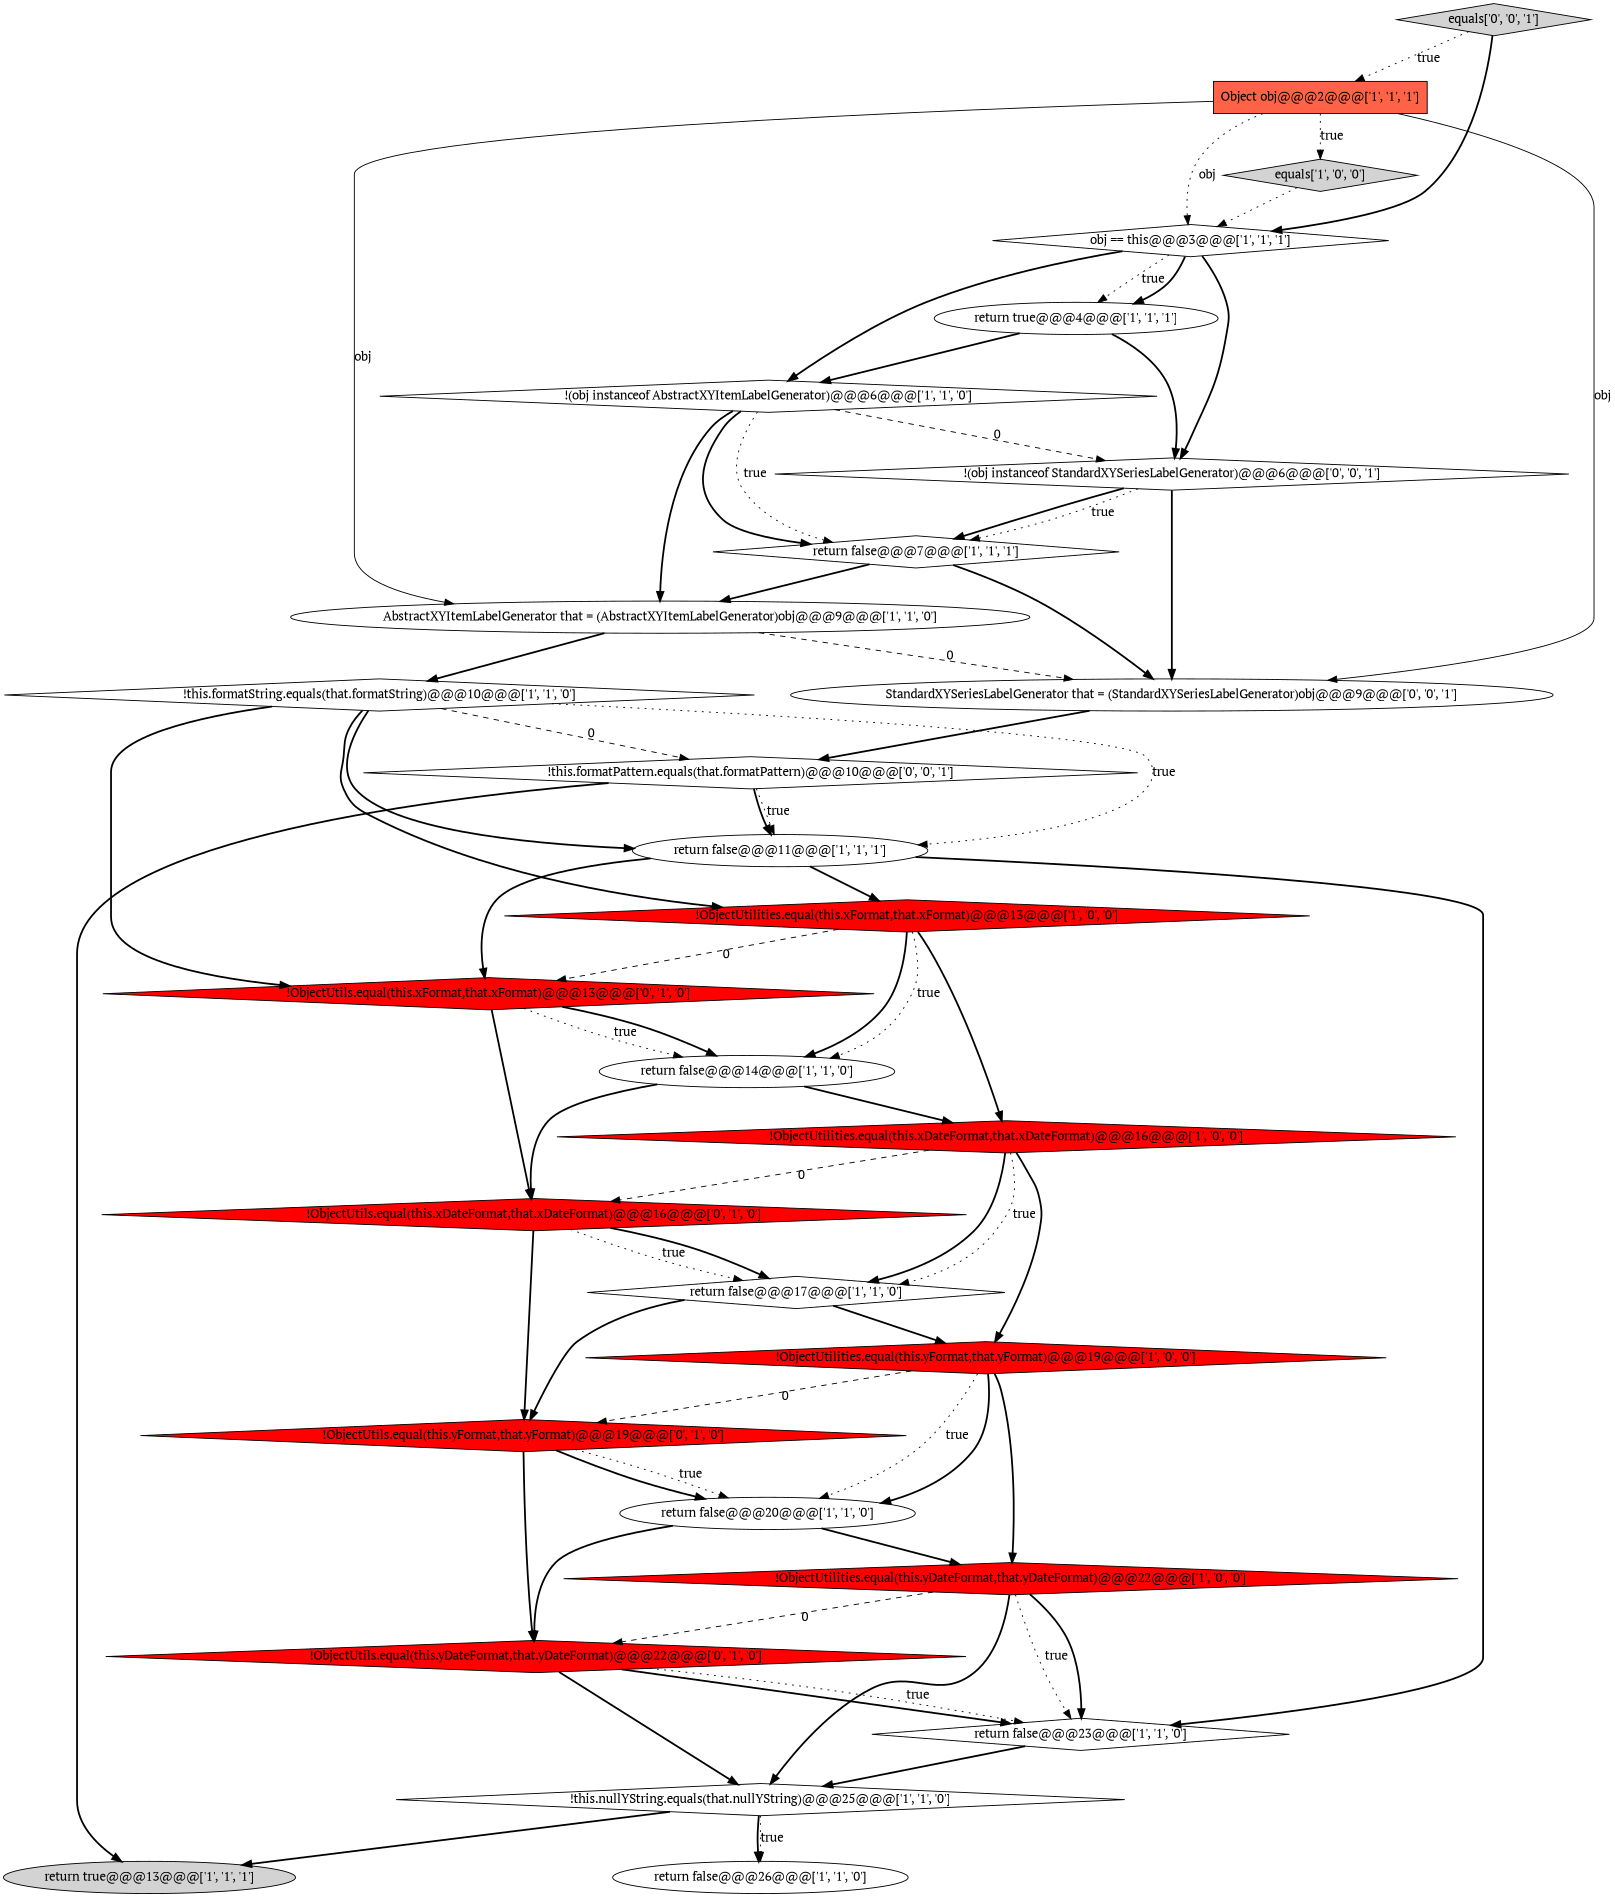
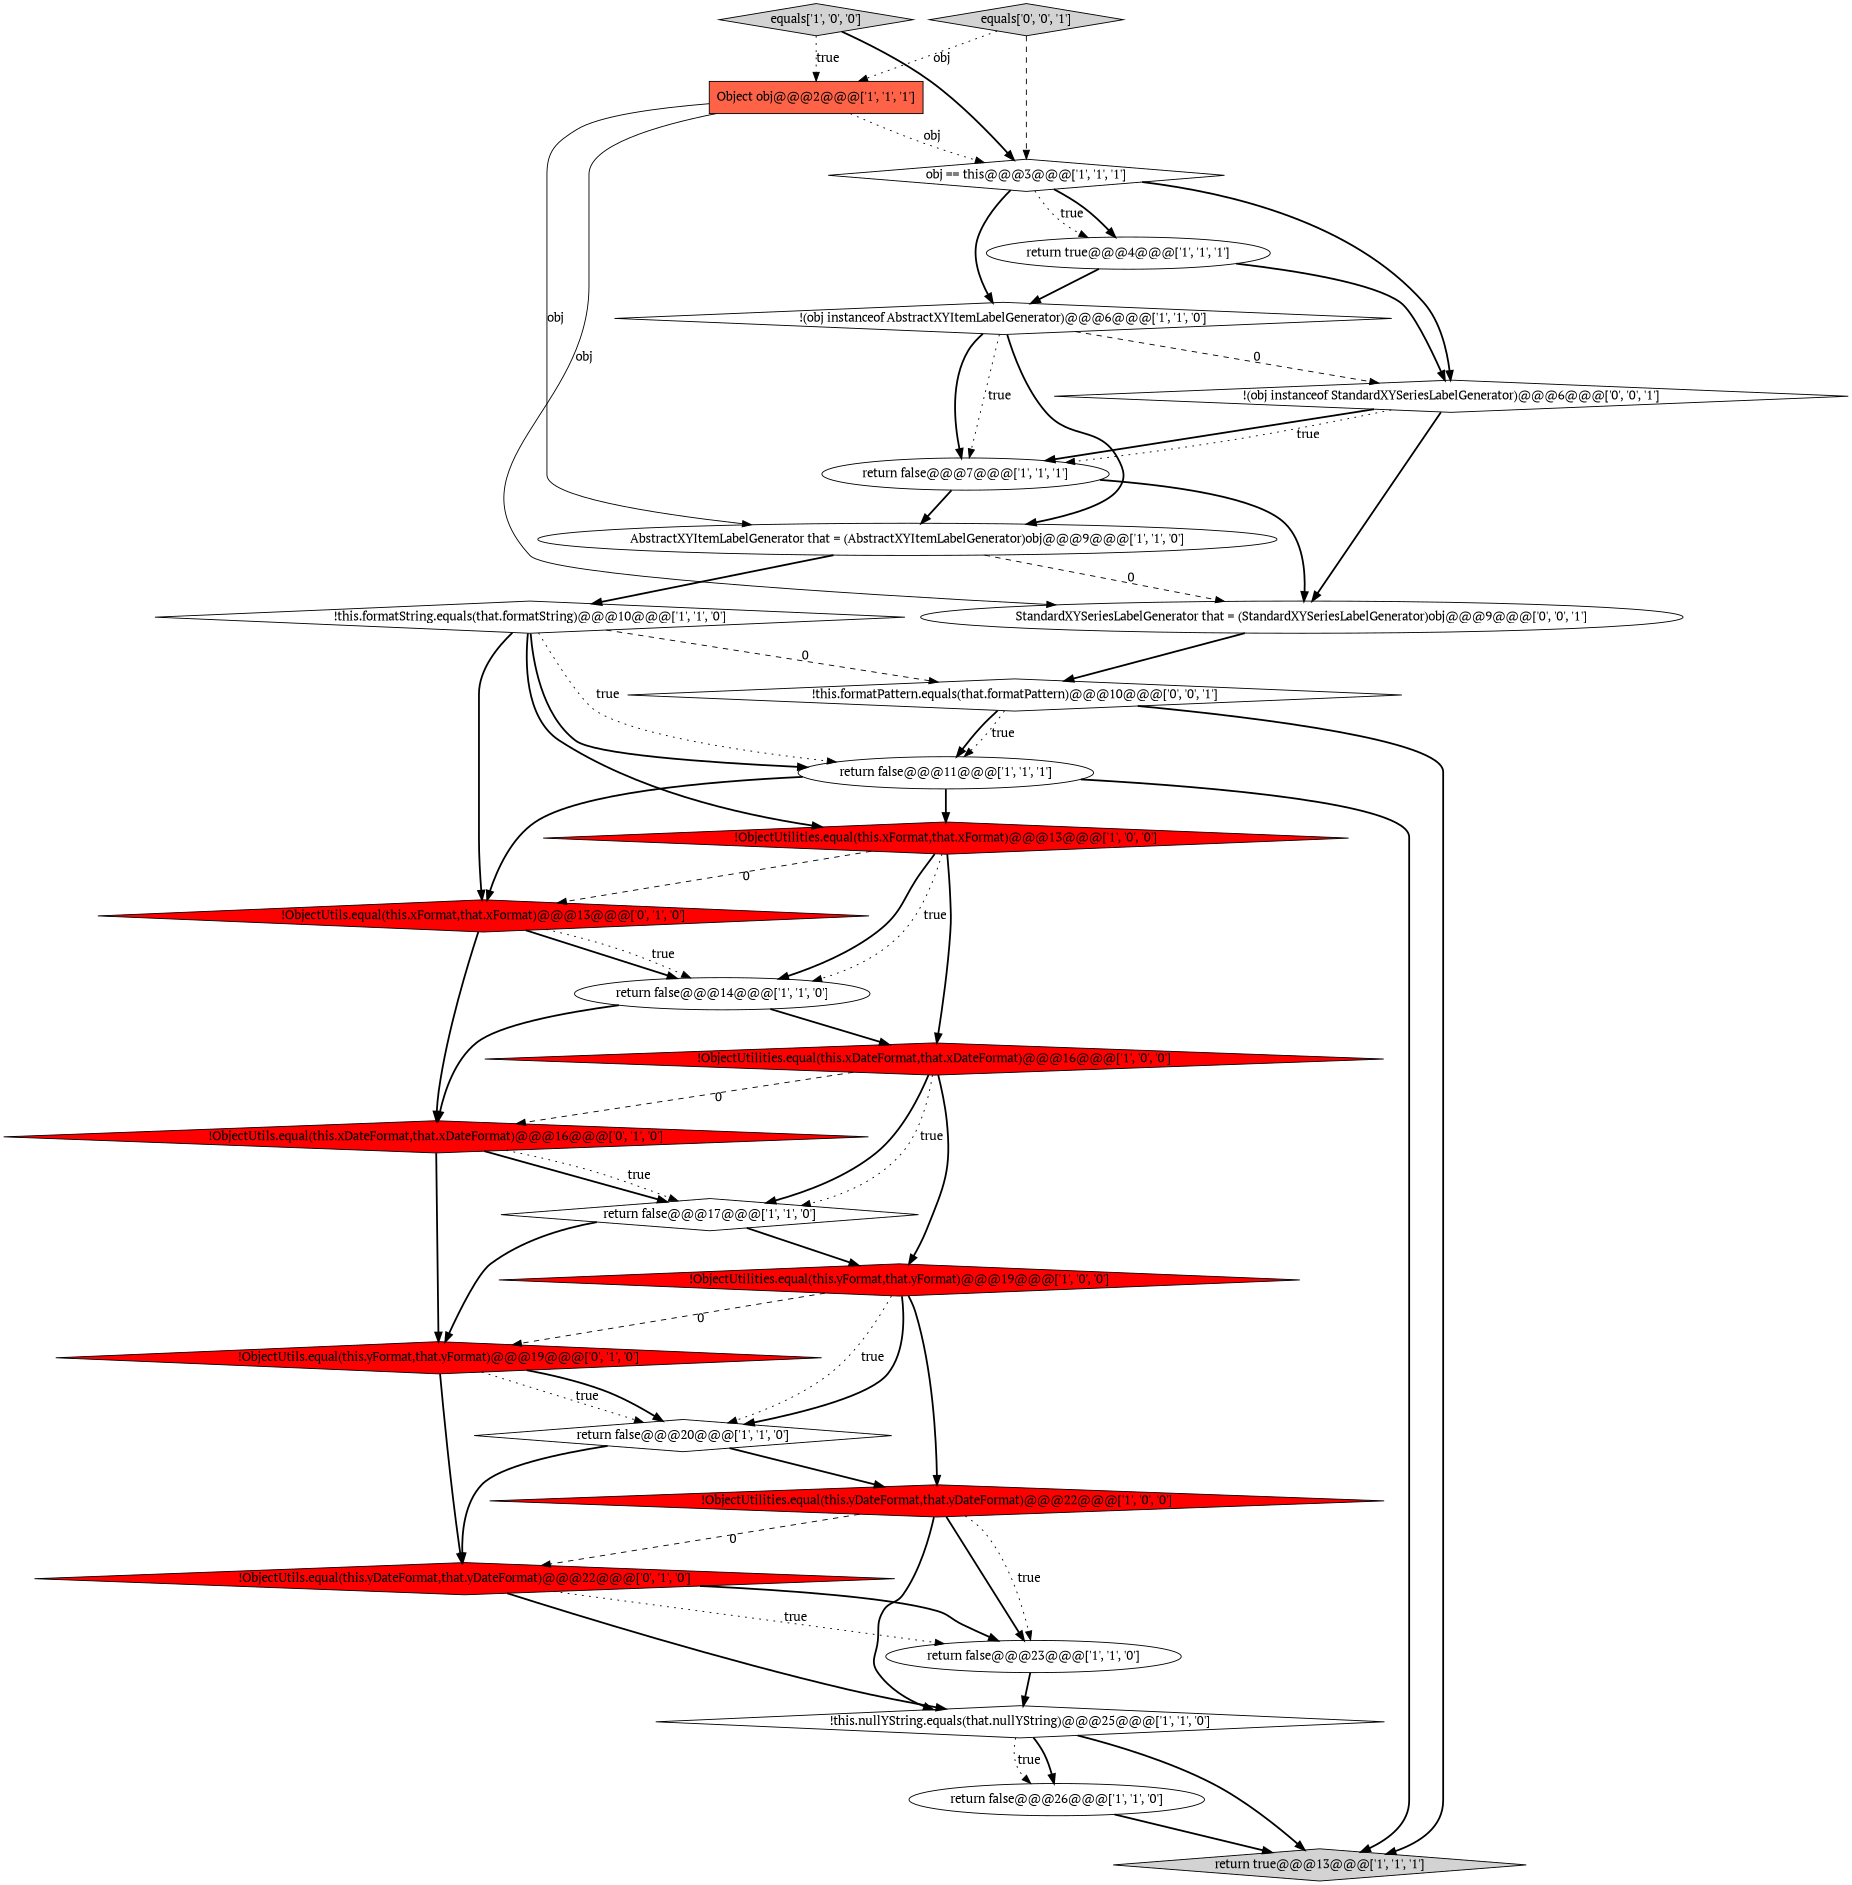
(1429, 59) -> (942, 59)
(1320, 132) -> (816, 54)
(1433, 183) -> (1026, 93)
(1261, 205) -> (932, 82)
(916, 552) -> (966, 474)
(1483, 1157) -> (1409, 1182)
(768, 1513) -> (683, 1436)
(1081, 1734) -> (1034, 1657)
none -> (1189, 1832)
(149, 1877) -> (1320, 1865)
